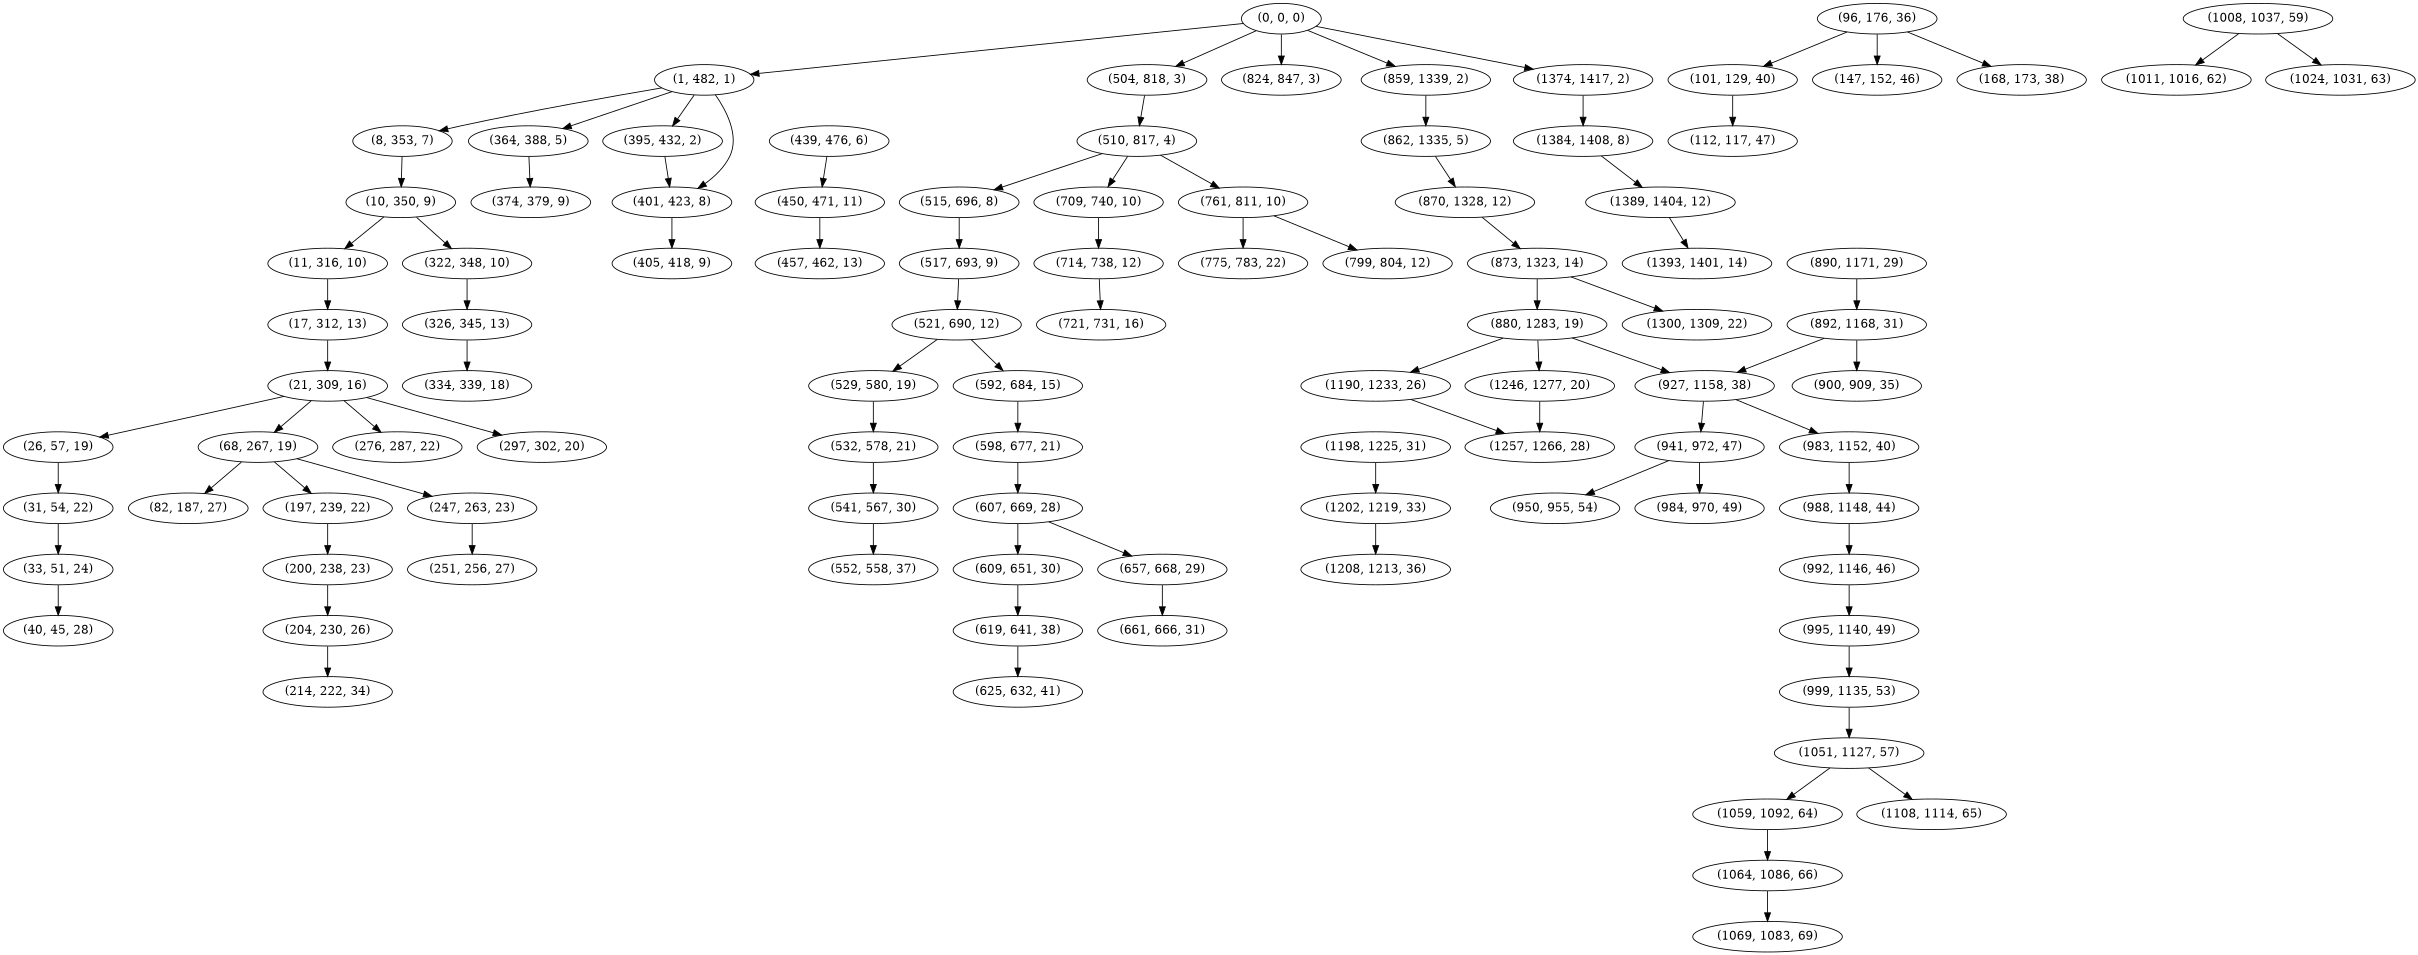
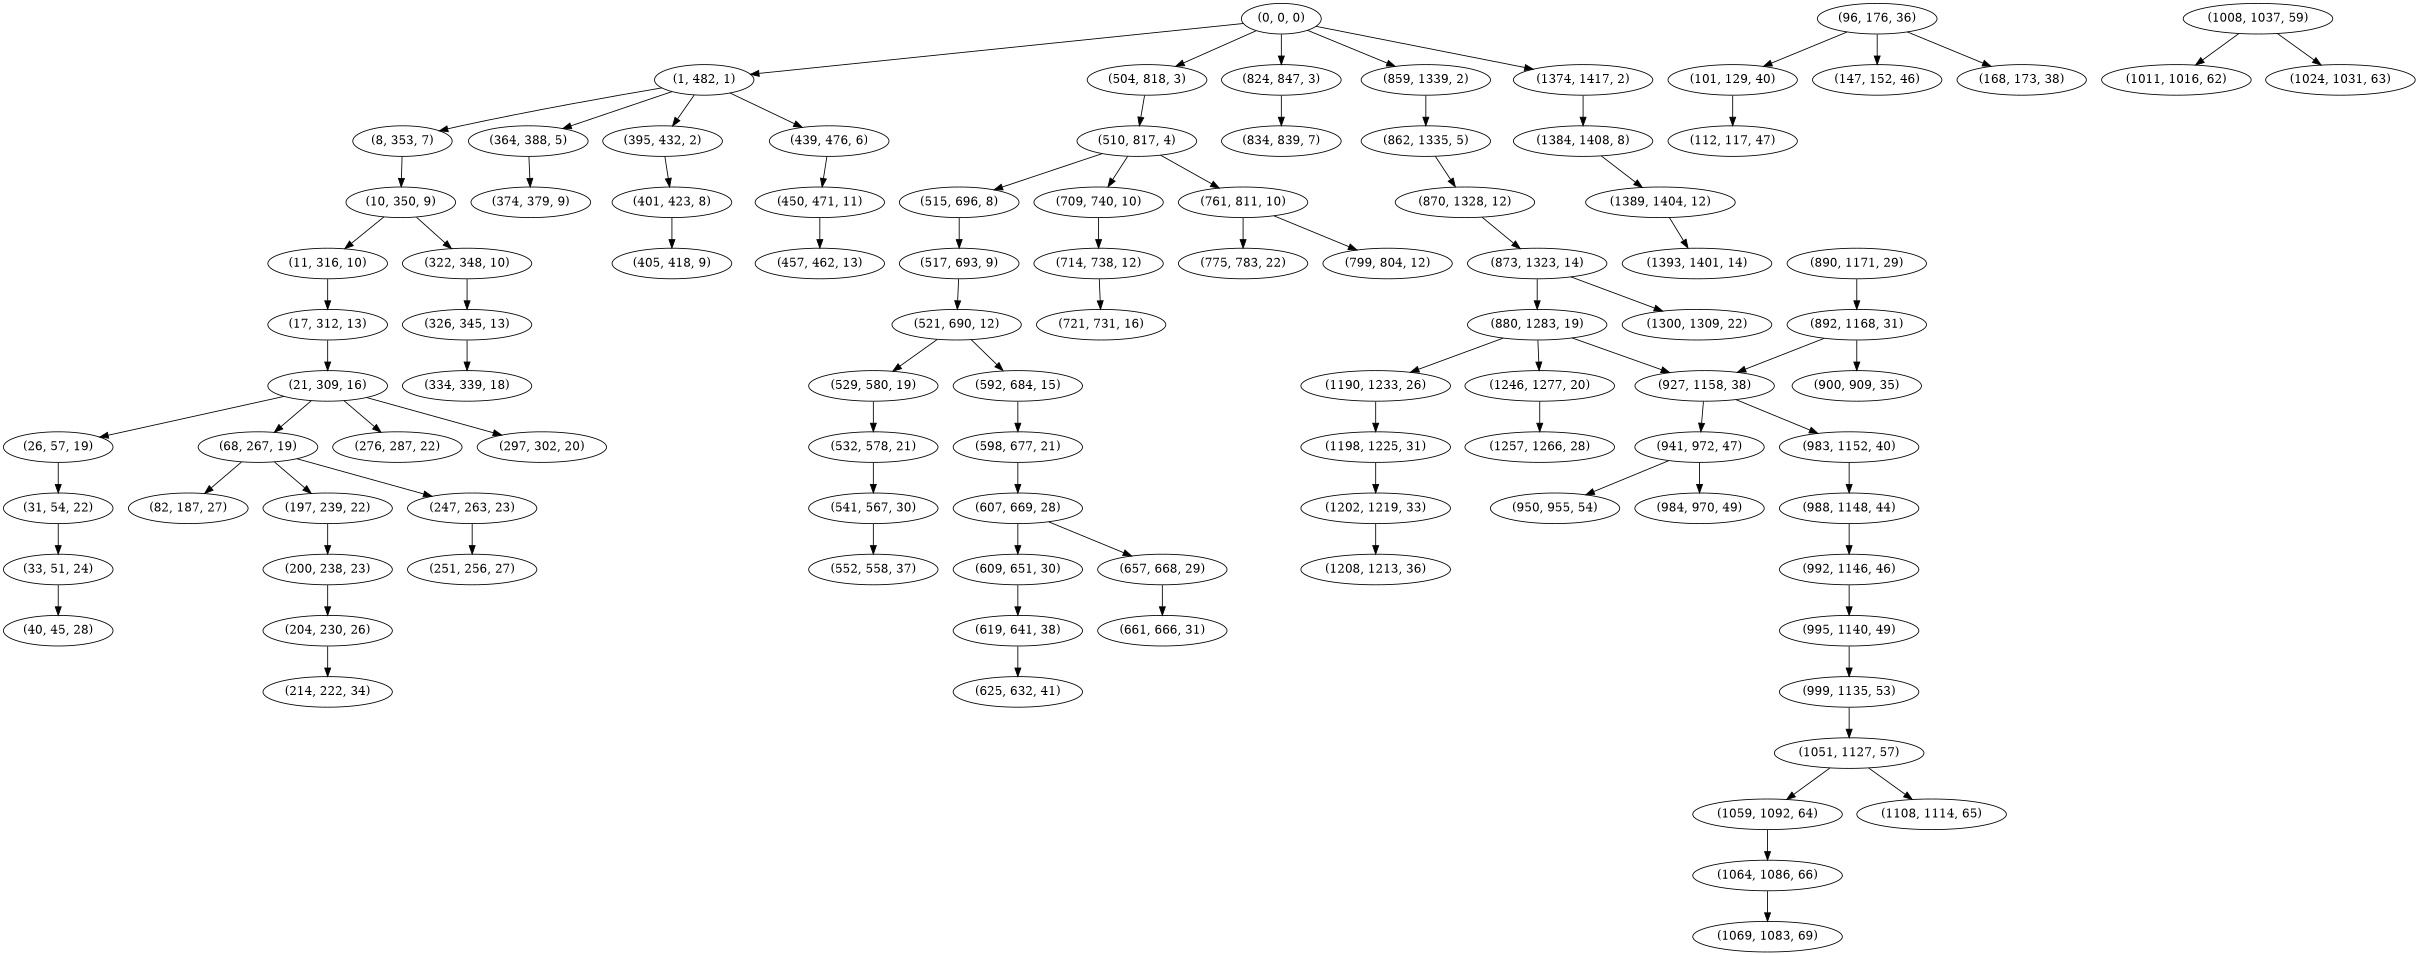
none -> (1281, 141)
(733, 142) -> (762, 108)
(1454, 415) -> (1376, 412)
